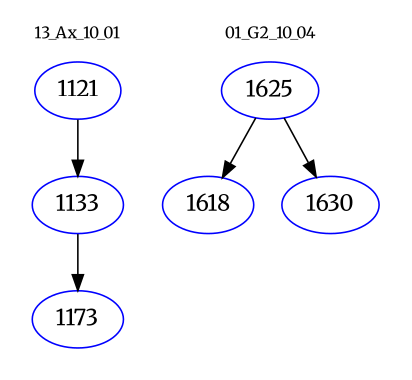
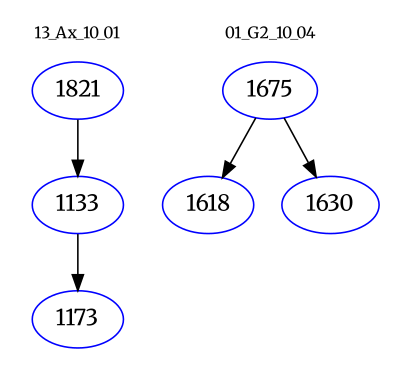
(78, 91) -> (78, 91)
(270, 91) -> (270, 91)
